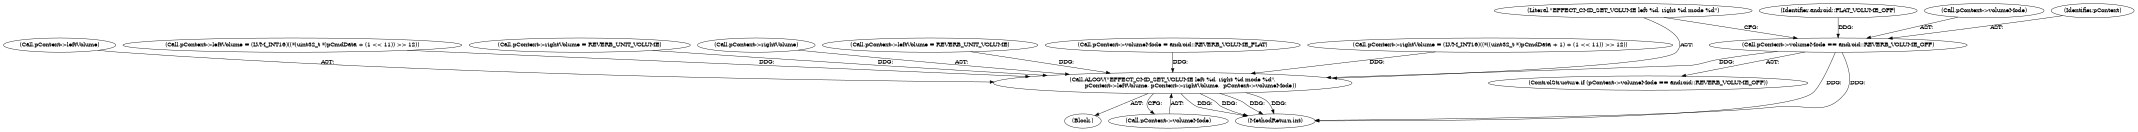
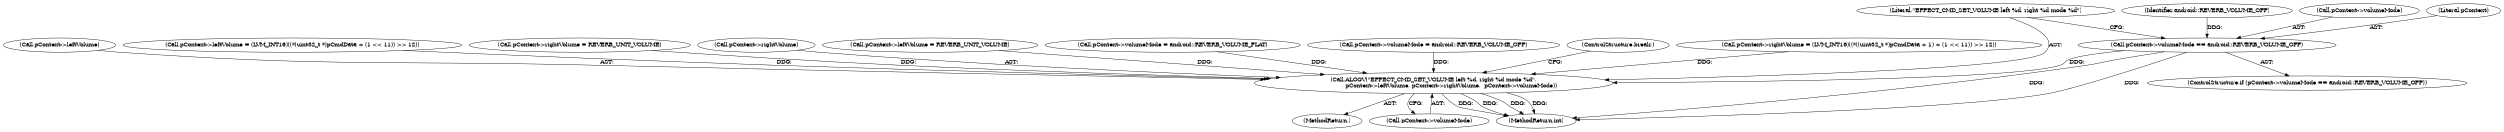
(1838, 11) -> (2207, 11)
(2093, 11) -> (2464, 11)
none -> (1434, 45)
none -> (1618, 45)
(1083, 121) -> (1327, 121)
